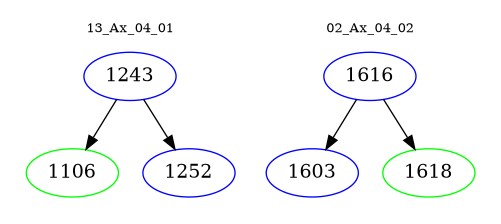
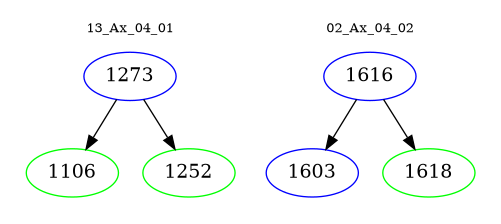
(130, 76) -> (130, 76)
(189, 173) -> (189, 173)
